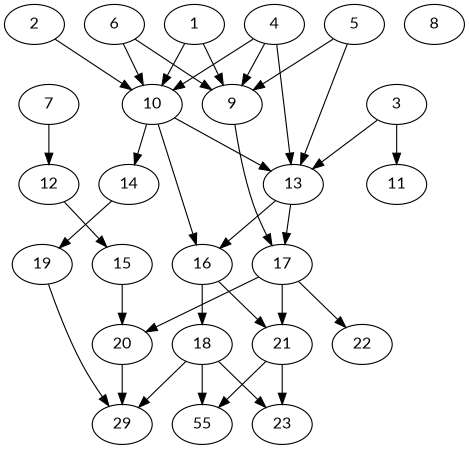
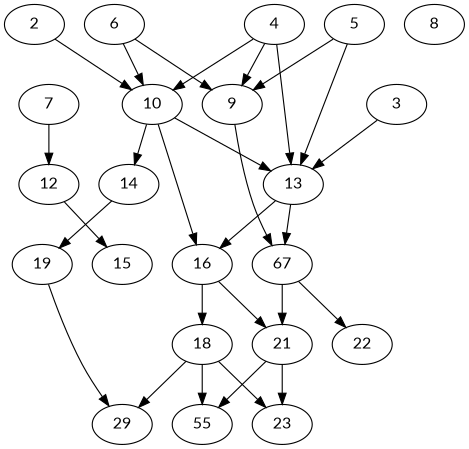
(194, 24) -> none
(397, 184) -> none
(282, 264) -> (282, 264)
(122, 344) -> none
